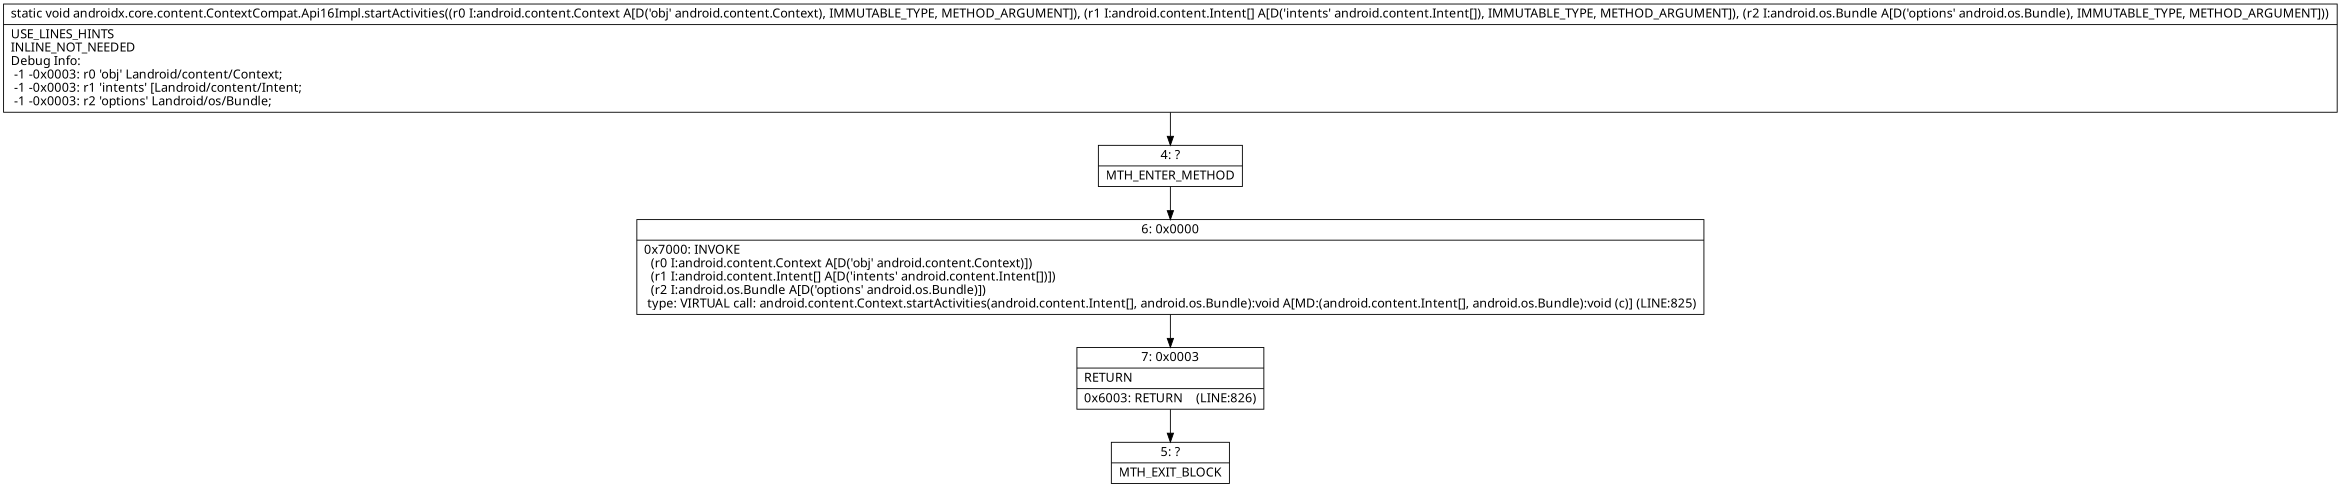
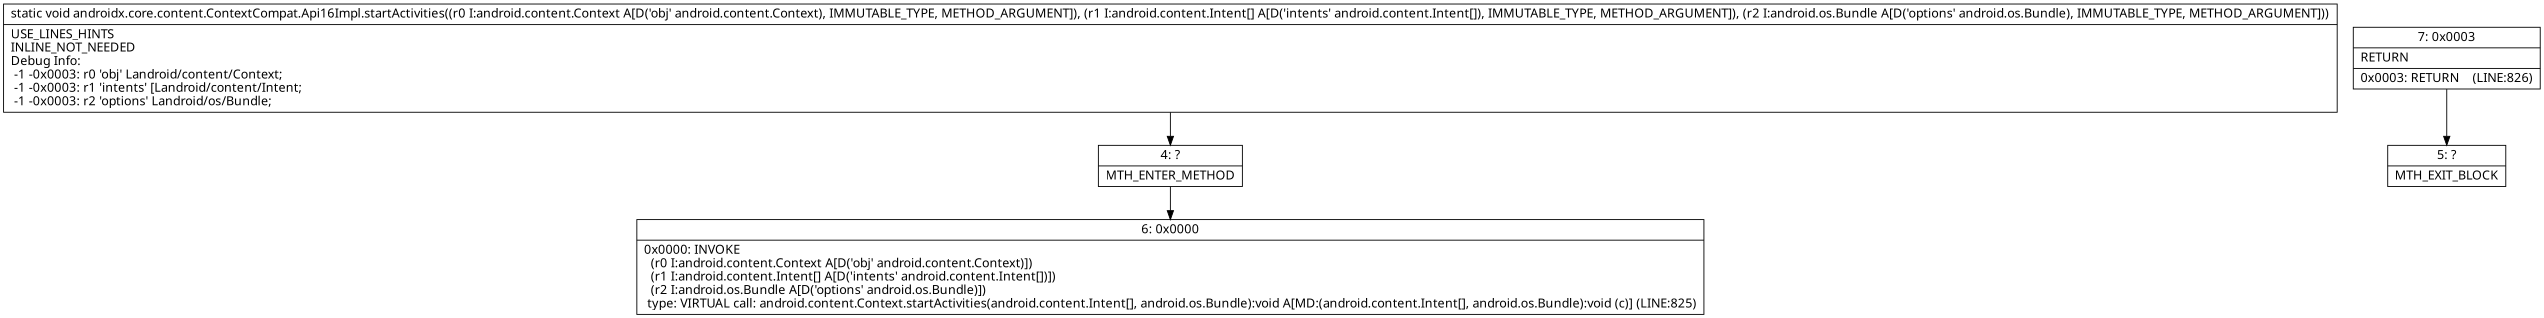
(695, 250) -> (695, 250)
(1170, 326) -> none
(1170, 398) -> (2447, 78)
